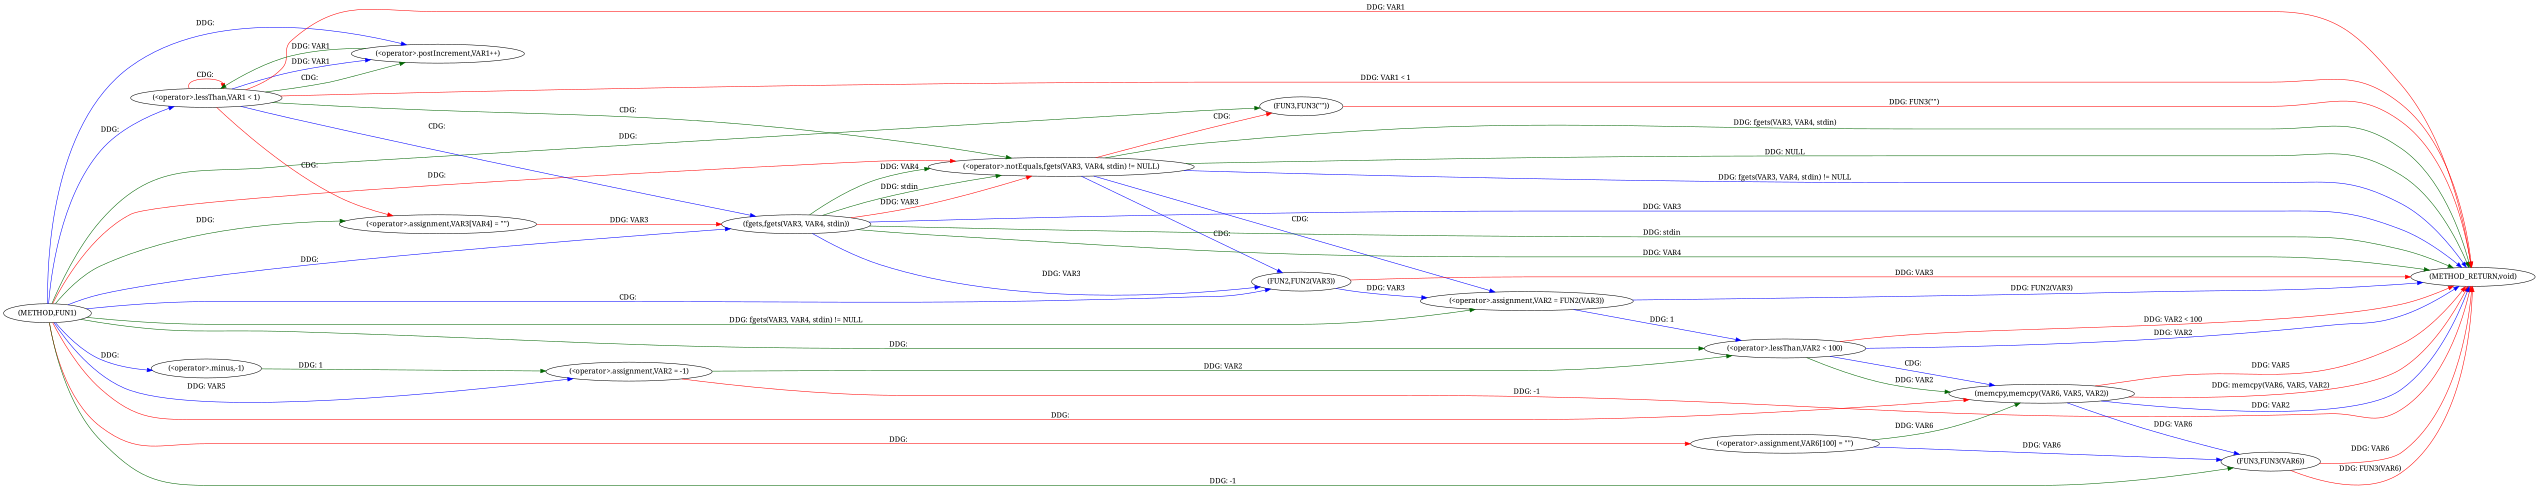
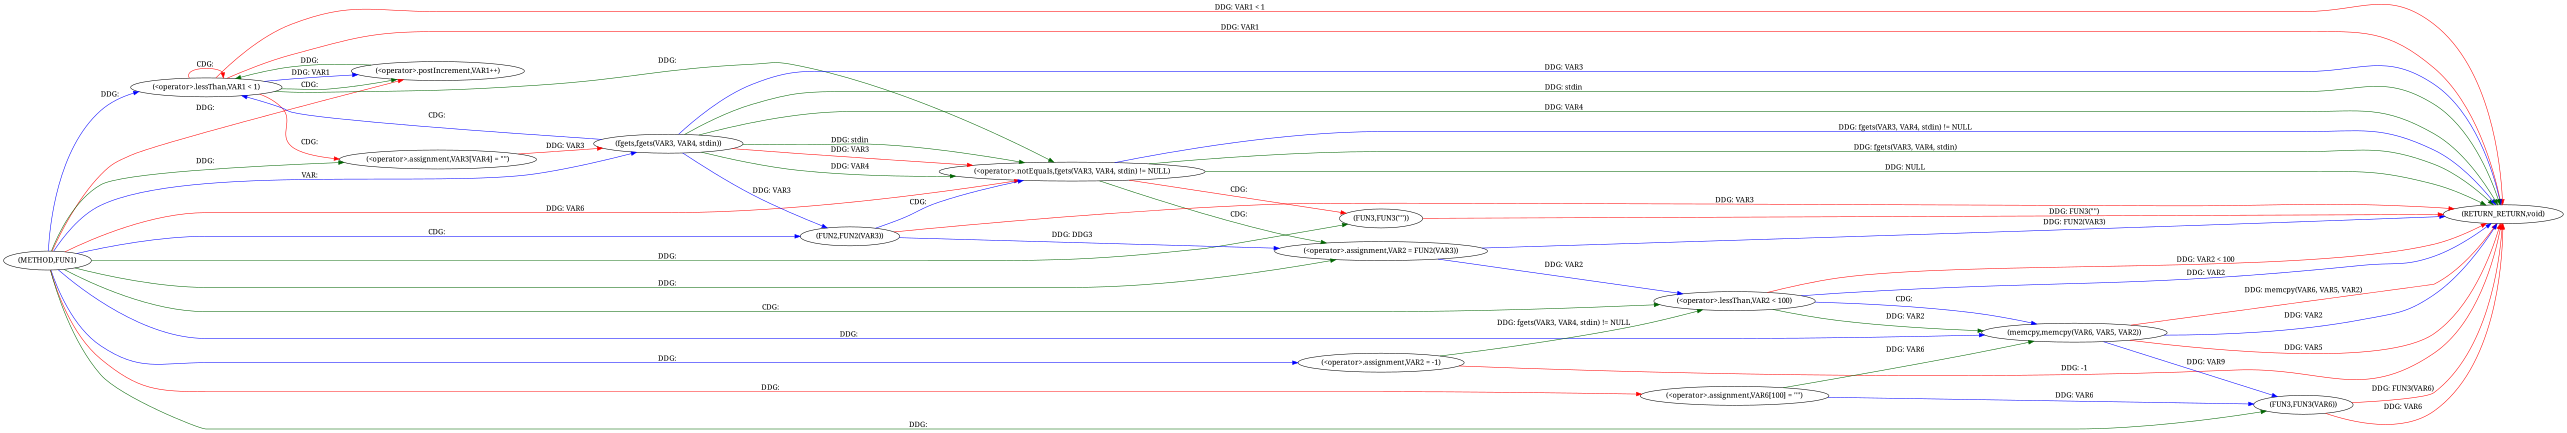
(311, 47) -> (311, 61)
(139, 62) -> (203, 133)
(629, 110) -> (668, 61)
(495, 163) -> (423, 126)
(438, 176) -> (565, 209)
(1180, 223) -> (945, 200)
(1282, 230) -> (1209, 215)
(311, 260) -> (311, 176)
(2473, 277) -> (2503, 214)
(1386, 288) -> (1072, 235)
(796, 320) -> (668, 283)
(1662, 320) -> (1564, 265)
(899, 345) -> (772, 308)
(1223, 367) -> (1564, 323)
(206, 368) -> none
(206, 387) -> (668, 359)
(987, 420) -> (1009, 338)
(2173, 425) -> (2206, 362)
(1223, 481) -> (919, 425)
